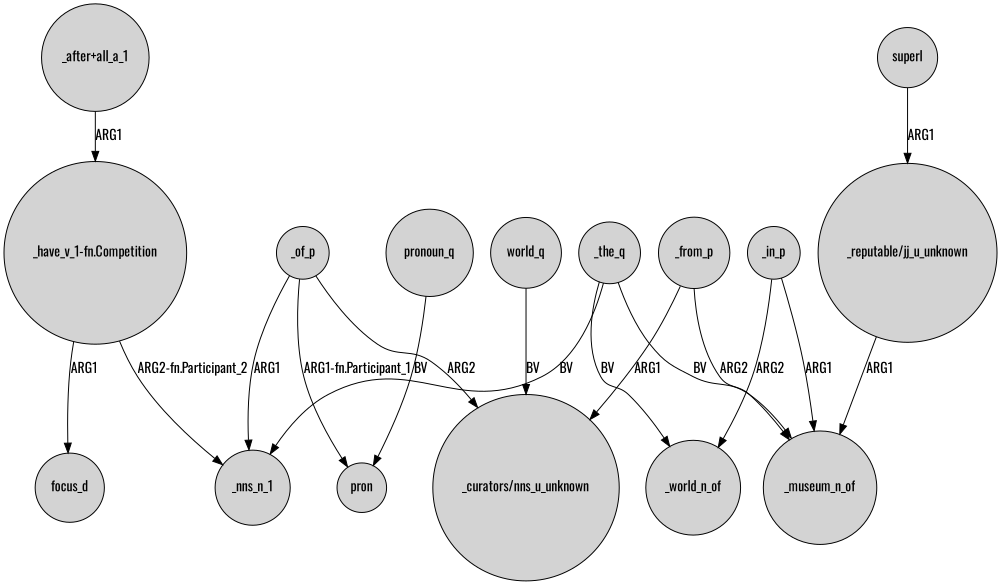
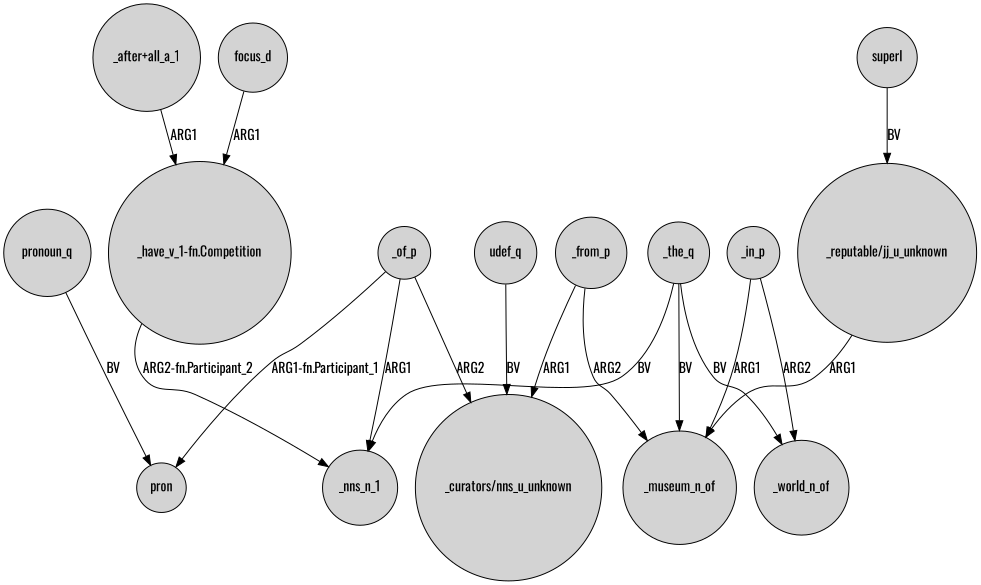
(921, 136) -> (894, 136)
(526, 253) -> (506, 253)
(68, 392) -> (235, 123)
